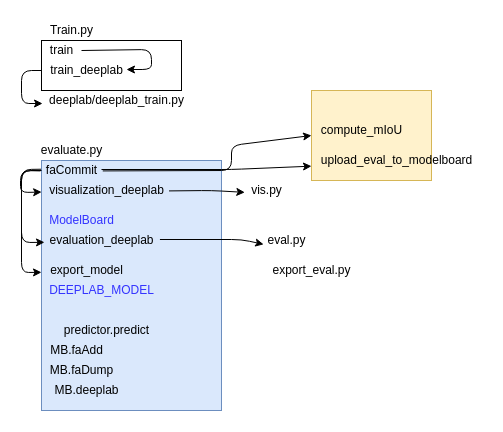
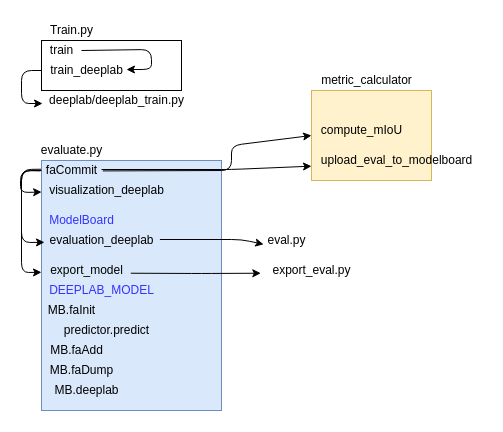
none -> (367, 81)
(198, 191) -> none
(267, 191) -> none
none -> (193, 273)
none -> (72, 311)
